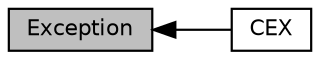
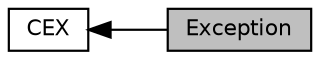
(204, 30) -> (139, 30)
